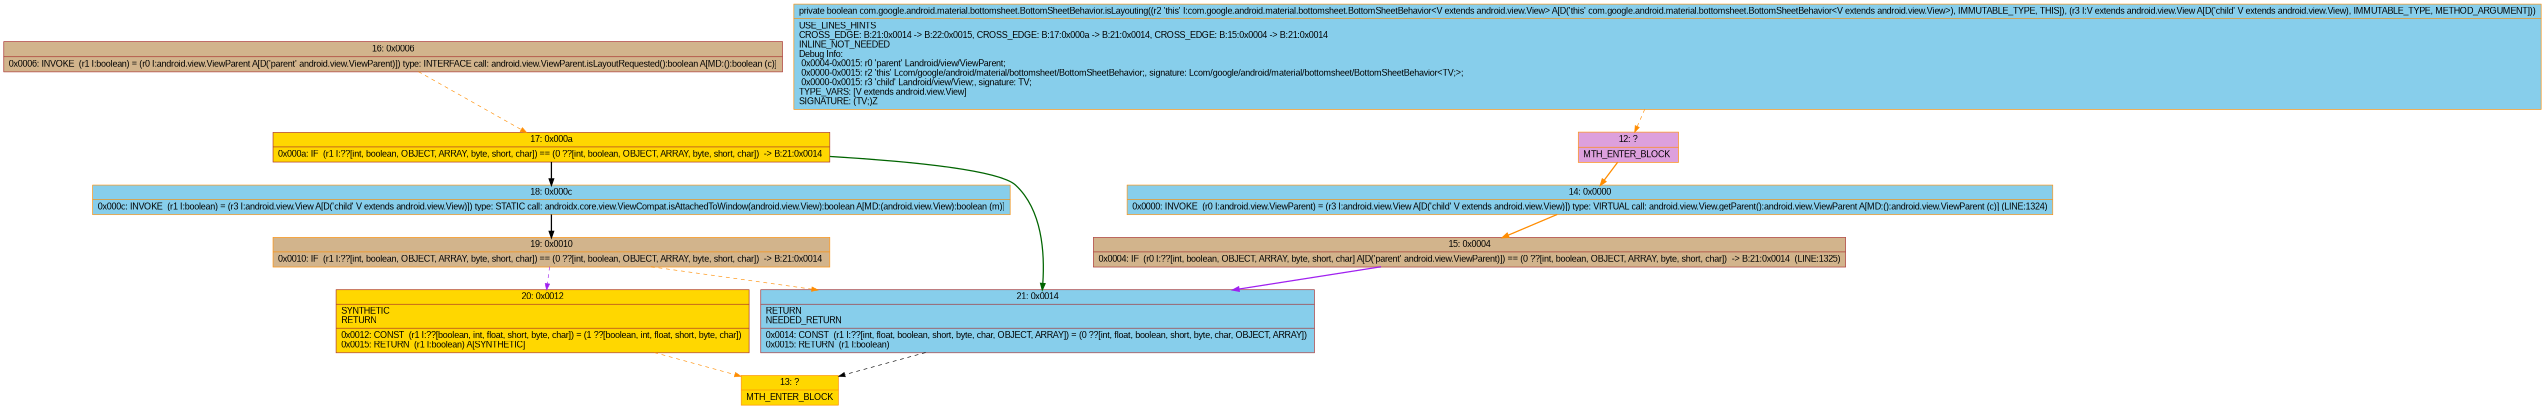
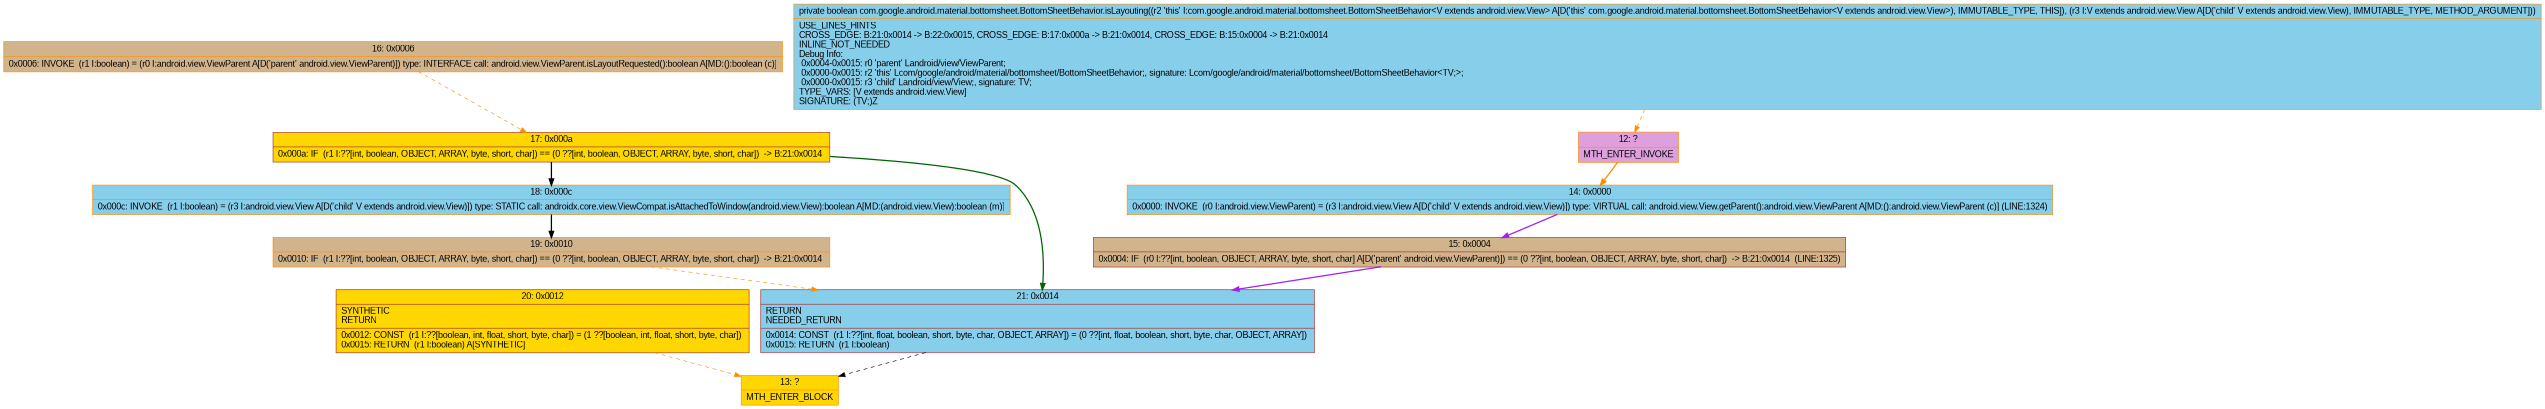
(393, 57) -> (393, 57)
(1627, 154) -> (1628, 154)
(1533, 225) -> (1533, 225)
(549, 275) -> none
